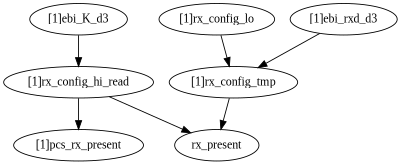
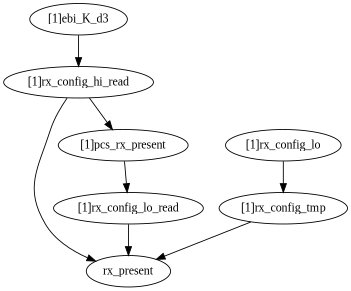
(344, 19) -> none
none -> (128, 208)
